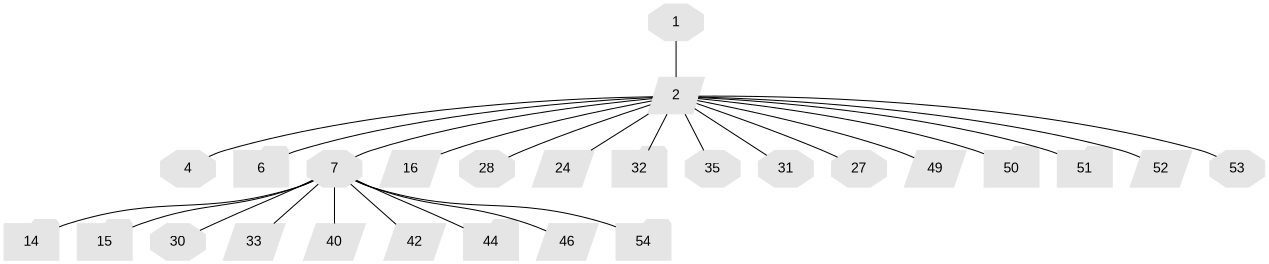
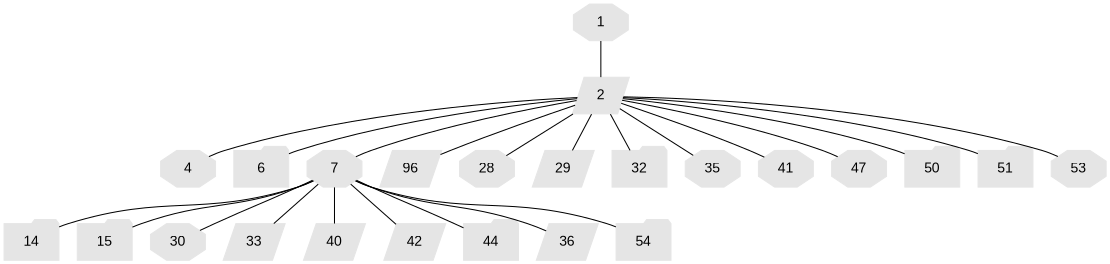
(411, 169) -> (411, 169)
(563, 169) -> (563, 169)
(786, 169) -> (786, 169)
(859, 169) -> (859, 169)
(935, 169) -> none
(1161, 169) -> none
(567, 242) -> (567, 242)
